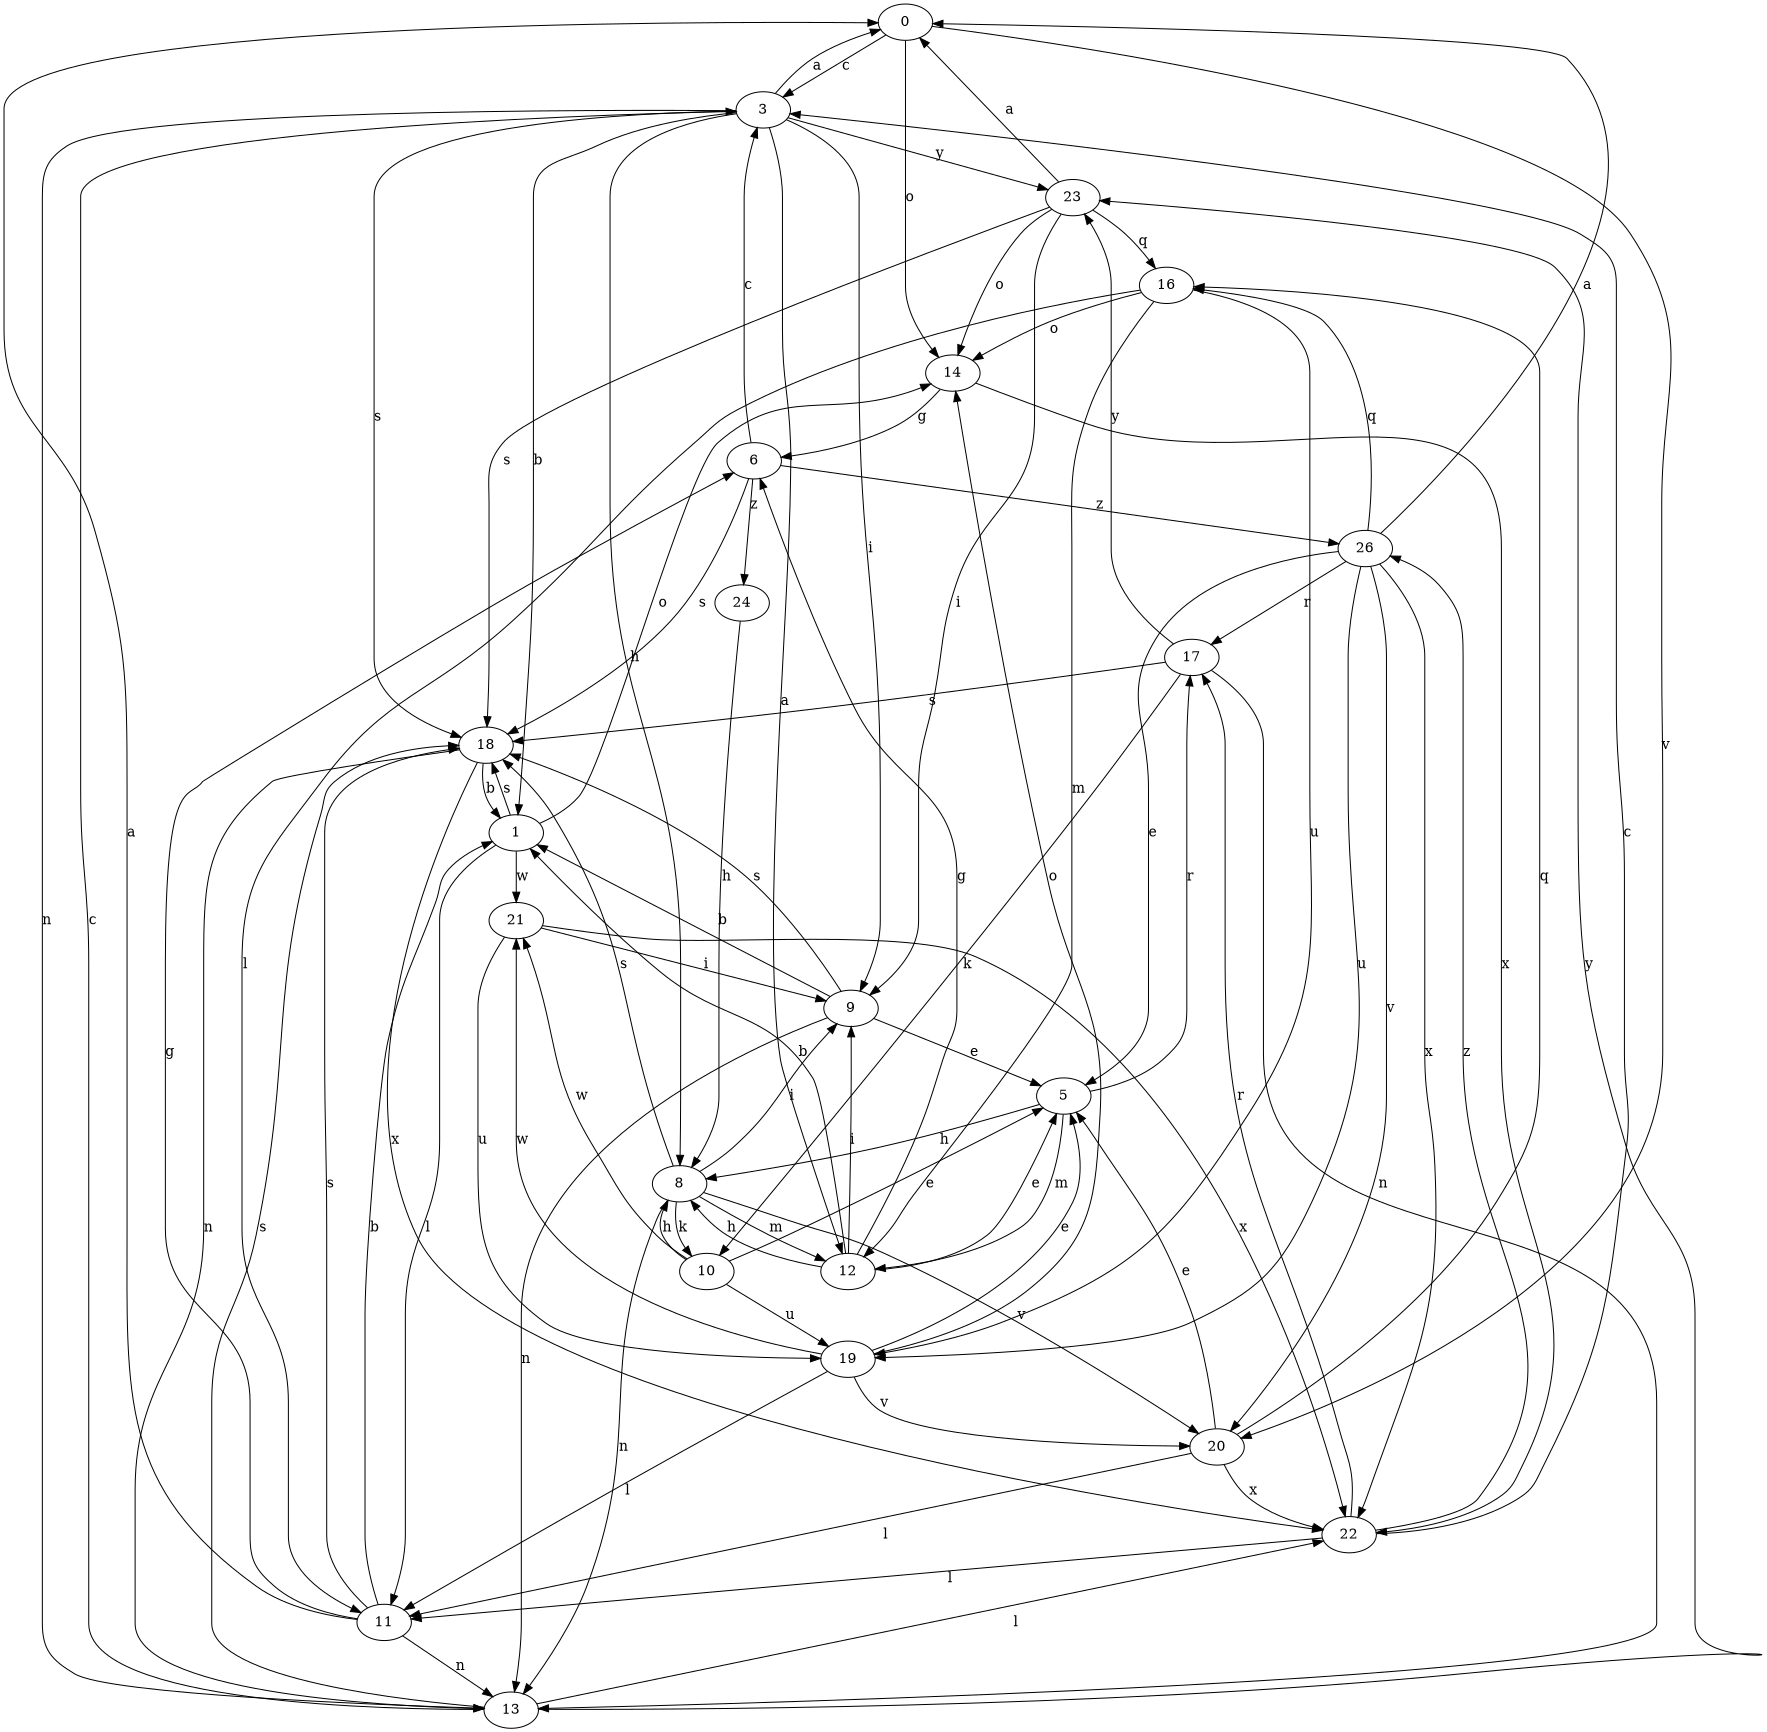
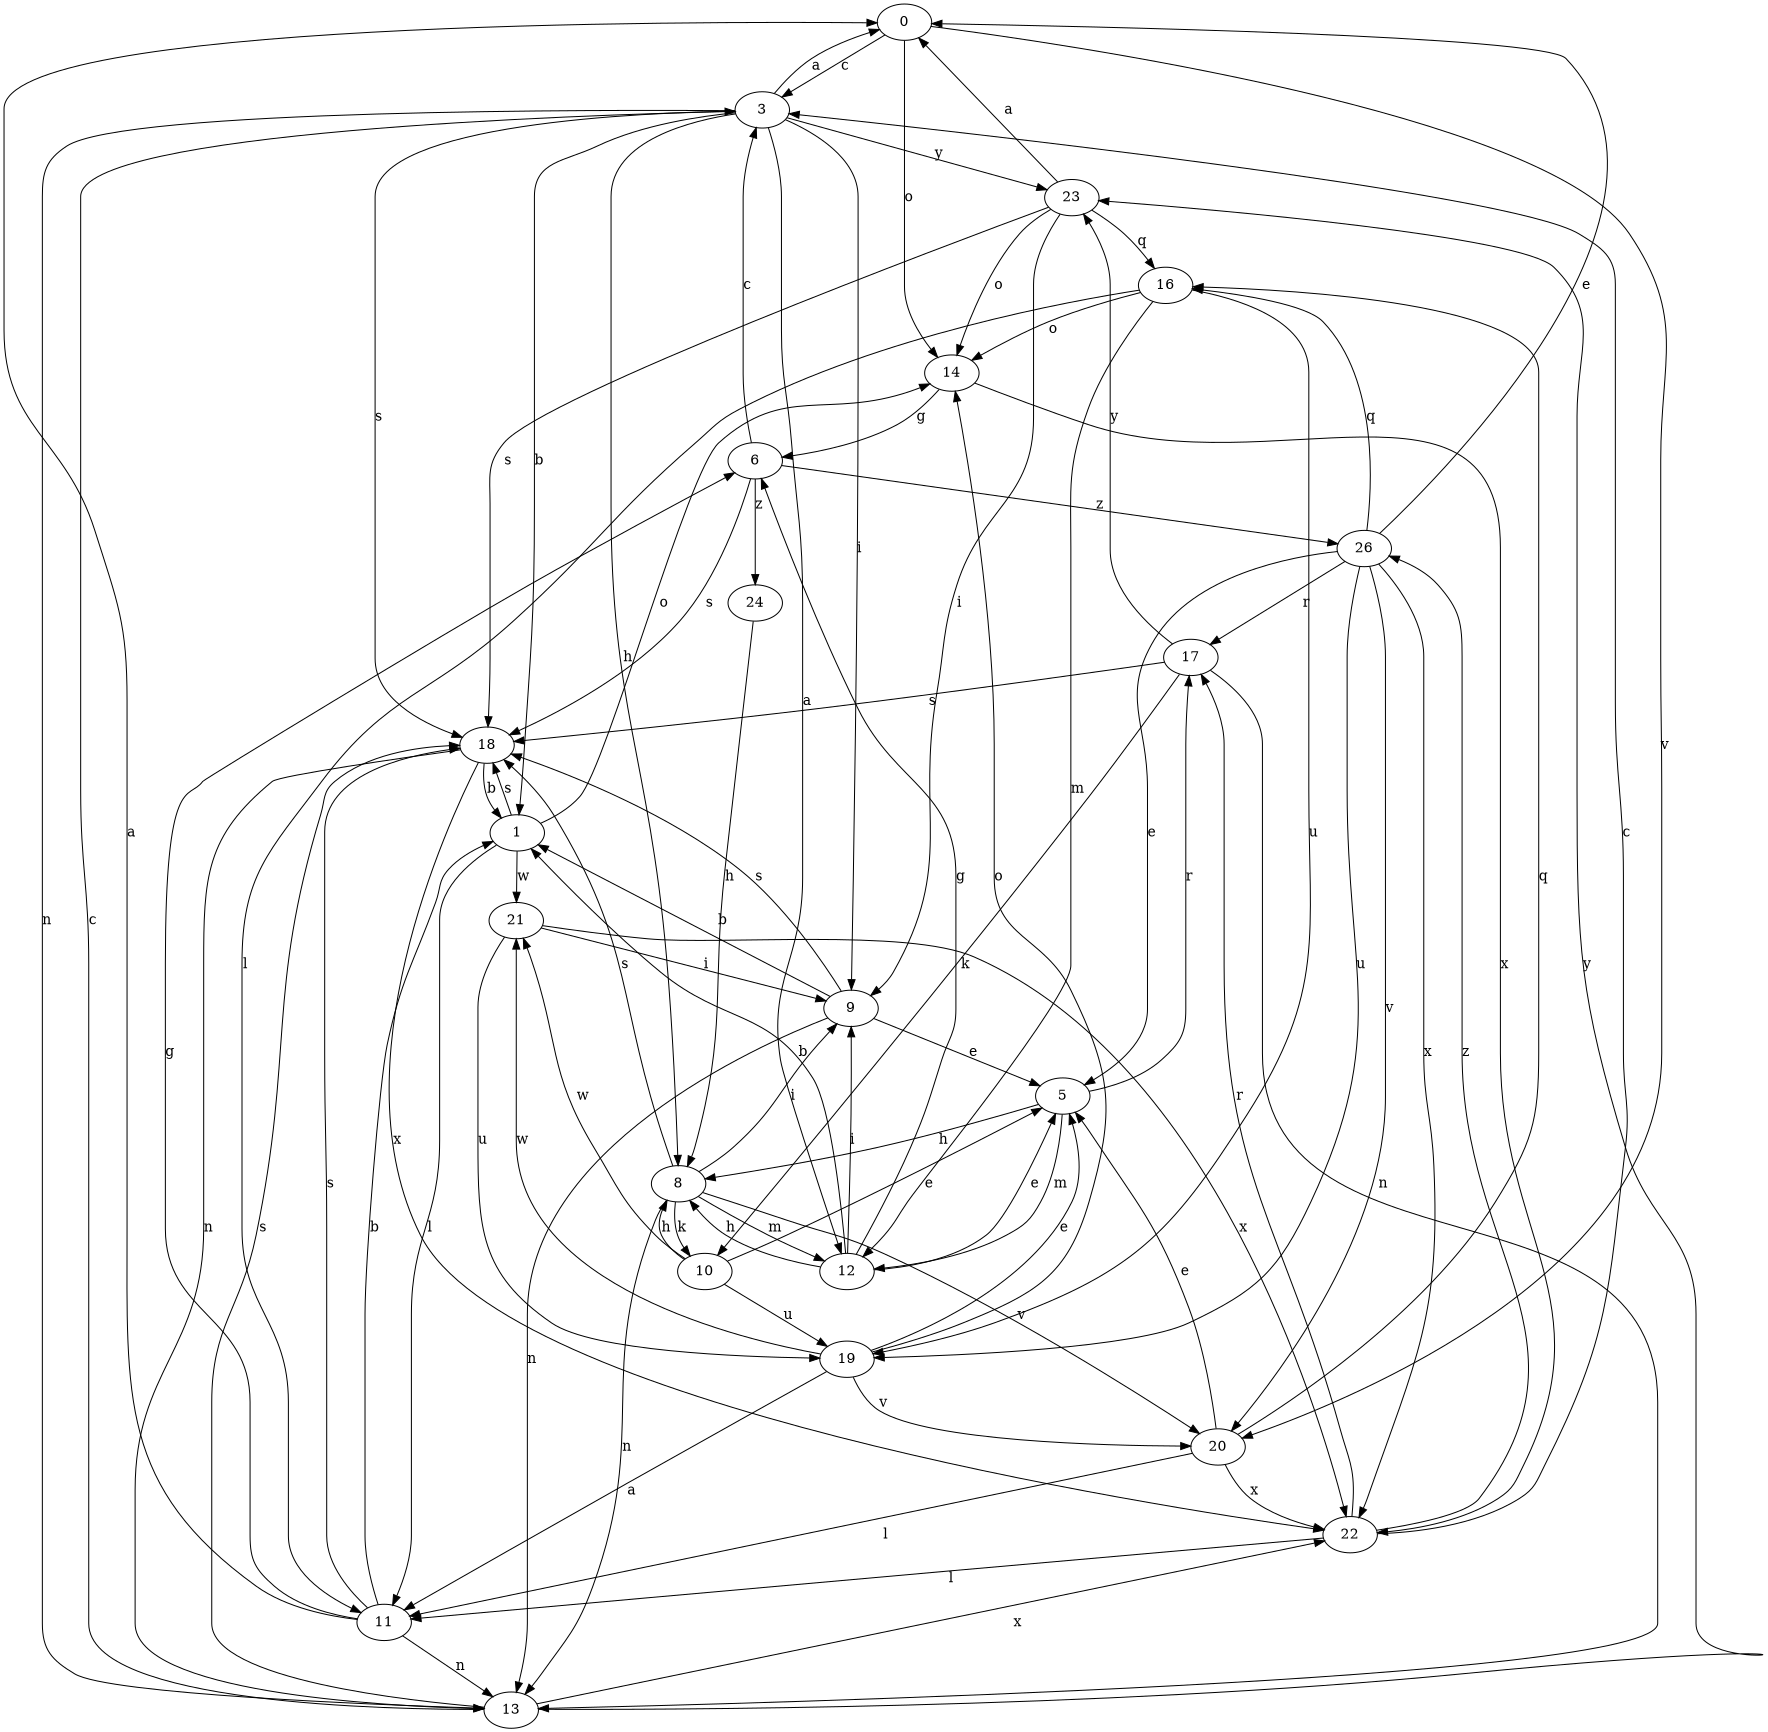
(1588, 285) -> (1587, 285)
(628, 1491) -> (632, 1491)
(1016, 1622) -> (1018, 1622)
